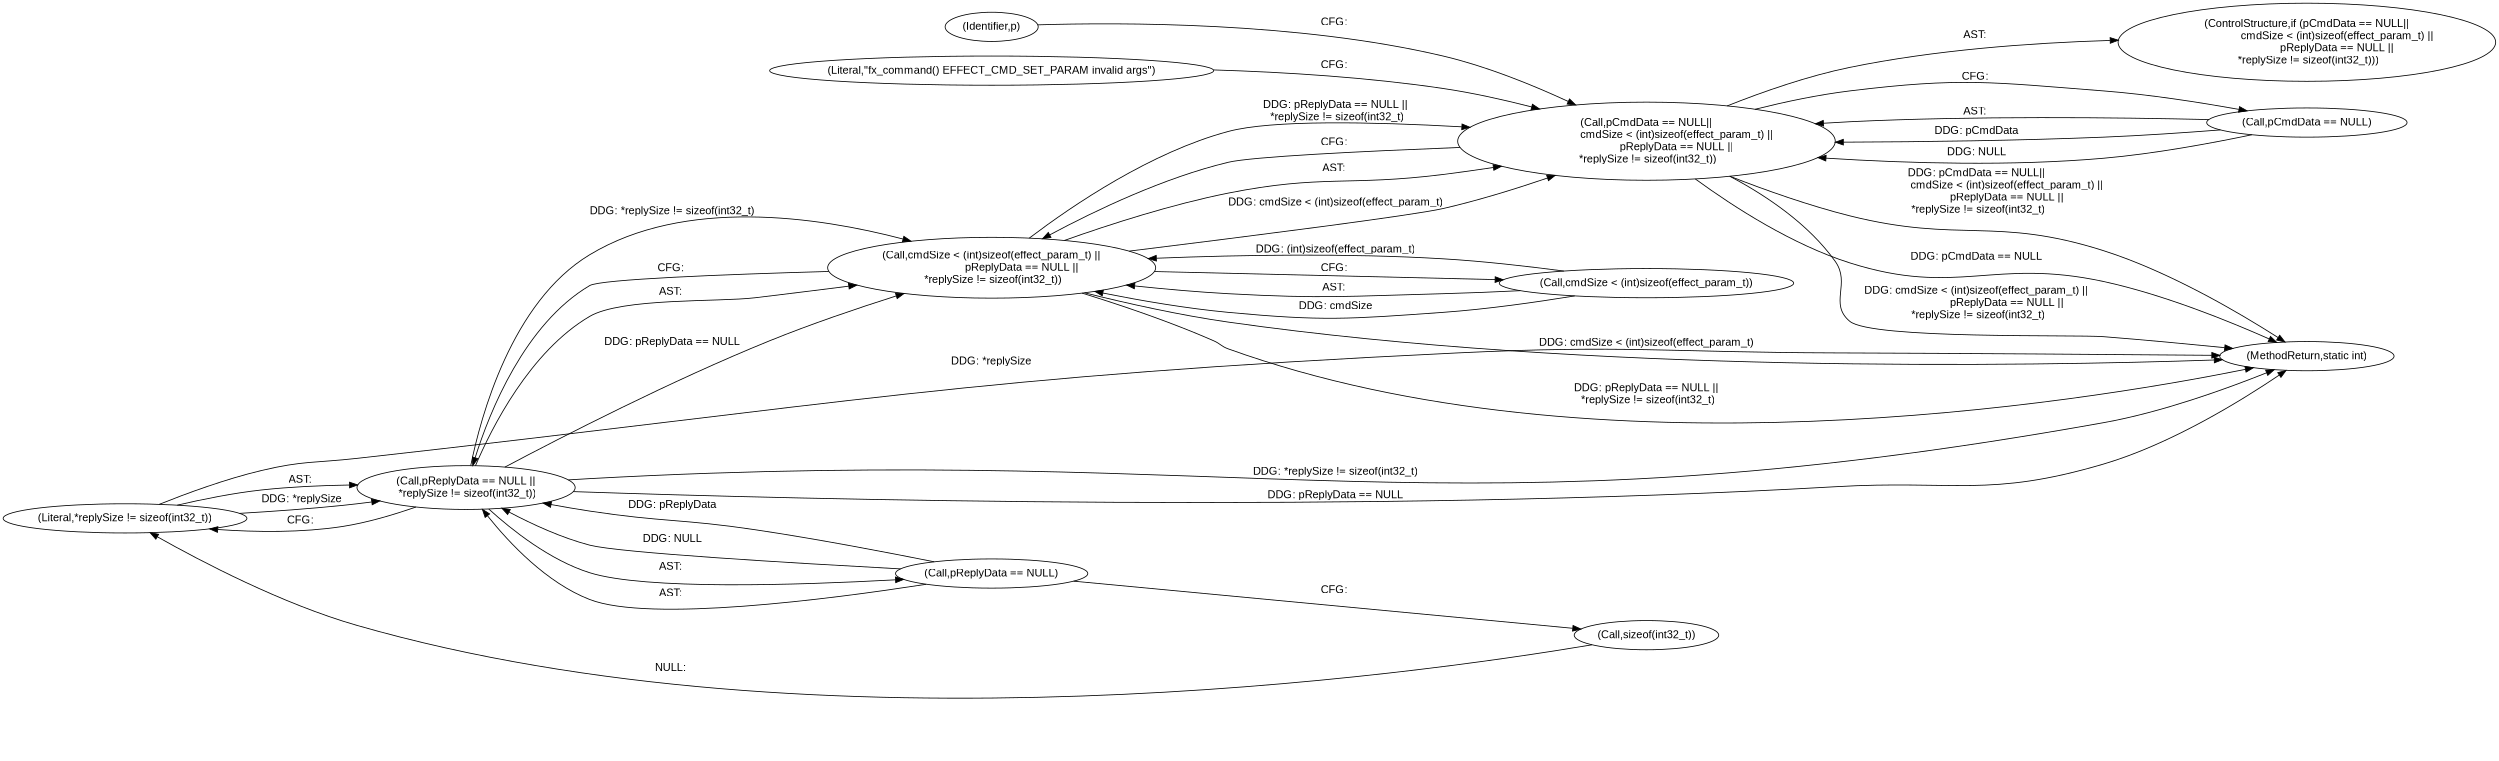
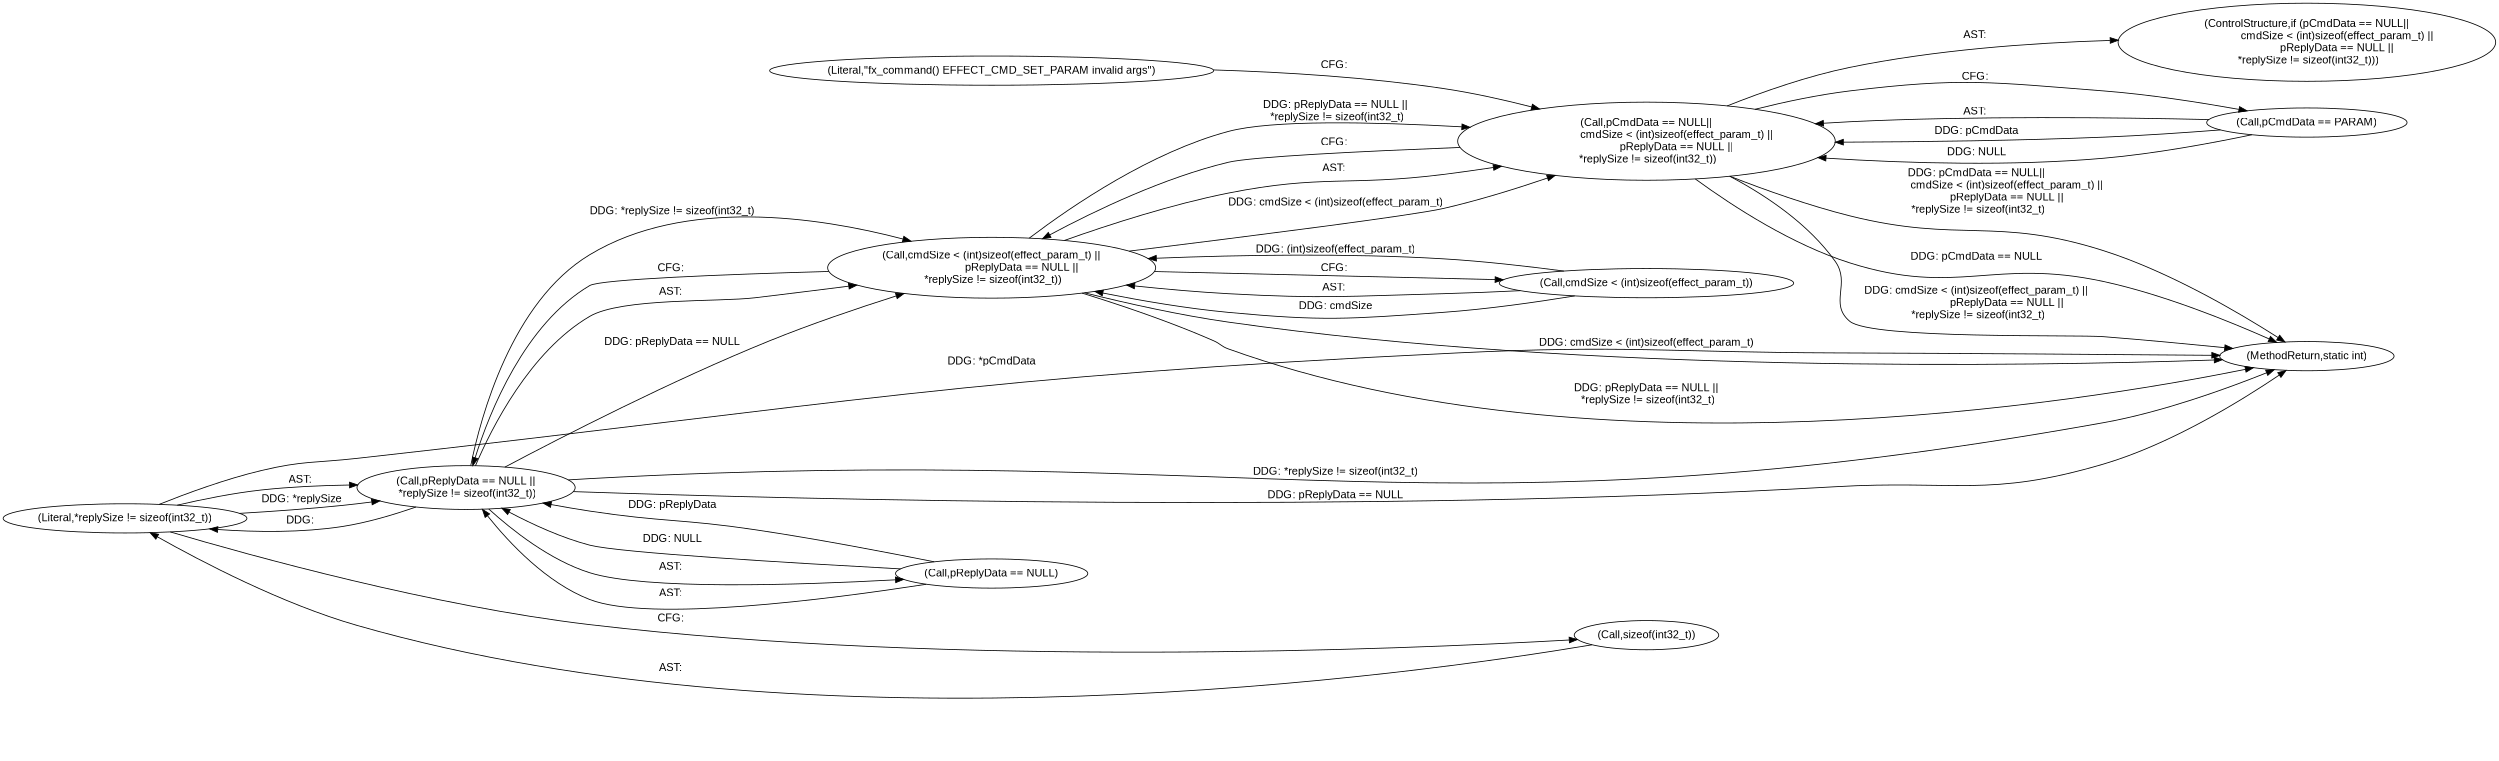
(992, 27) -> none
(2307, 123) -> (2307, 123)
(992, 361) -> (992, 361)
(302, 520) -> (302, 520)
(1323, 605) -> (864, 646)
(672, 668) -> (672, 668)
